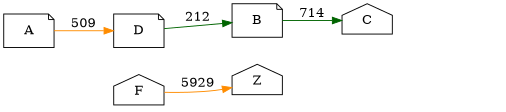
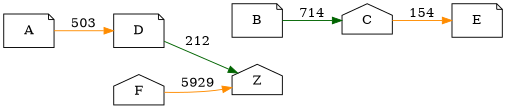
none -> (477, 21)
(84, 24) -> (84, 24)
(193, 26) -> (197, 55)
